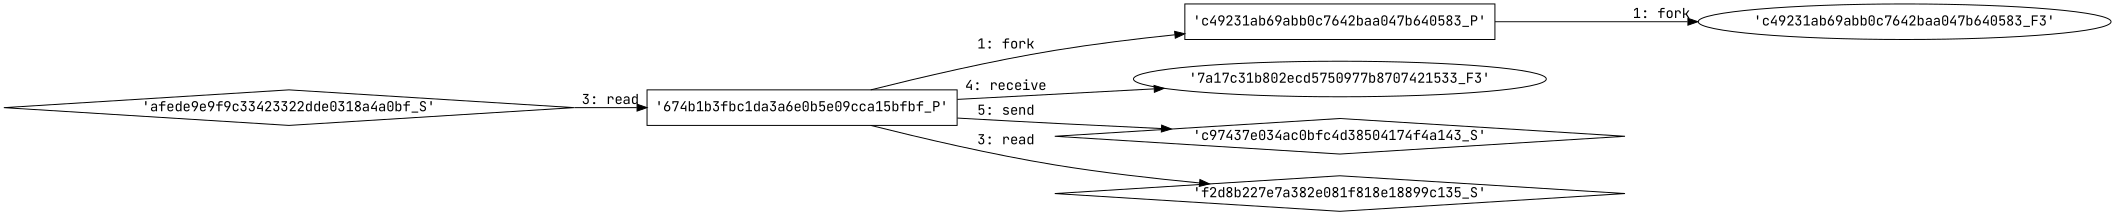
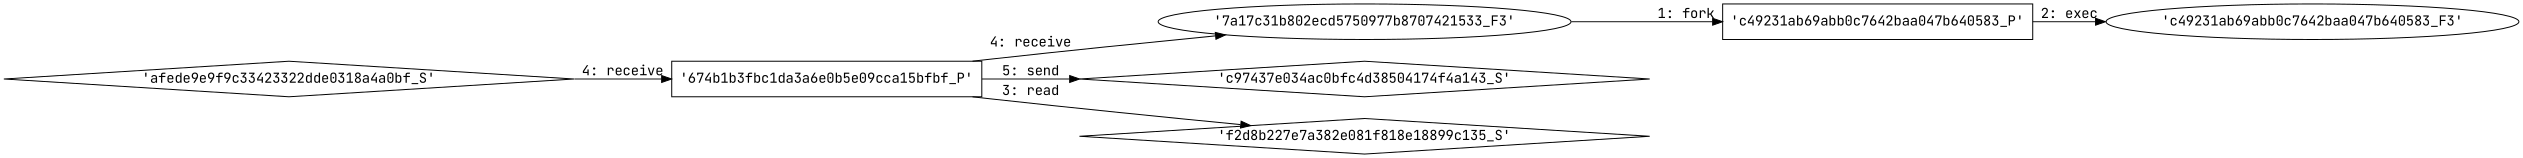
(1661, 14) -> (2069, 14)
(1022, 56) -> (1642, 22)
(611, 100) -> (623, 72)
